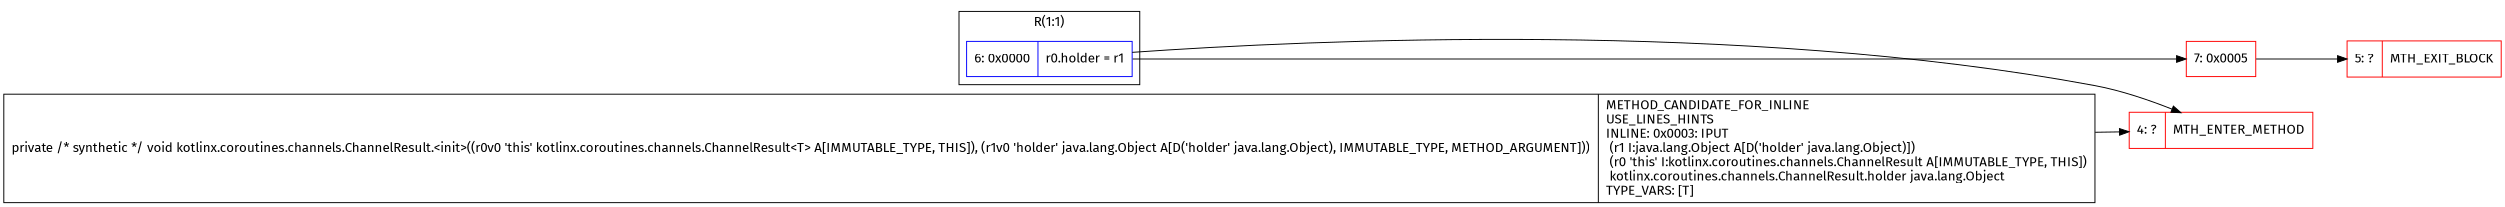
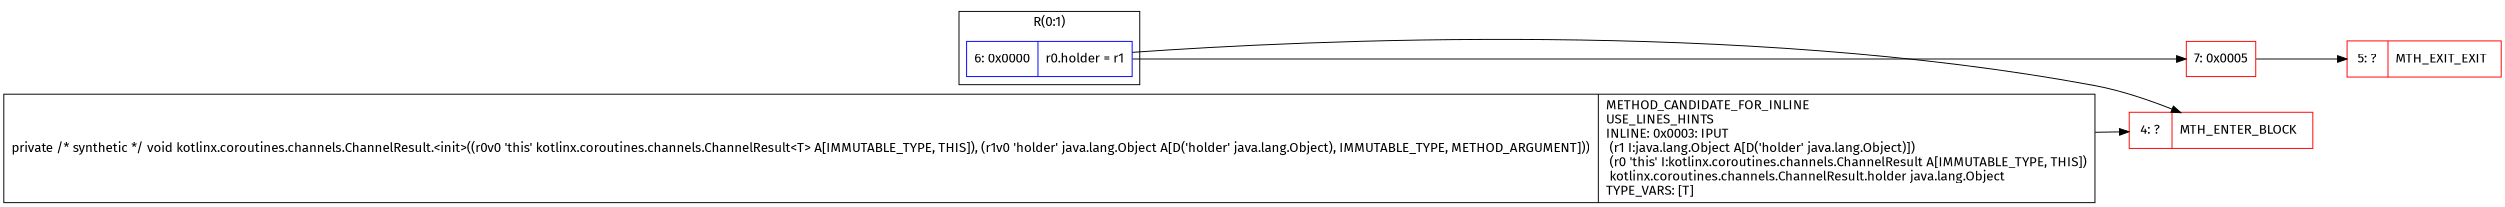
(1049, 22) -> (1049, 22)
(2442, 59) -> (2442, 59)
(2239, 130) -> (2239, 130)
